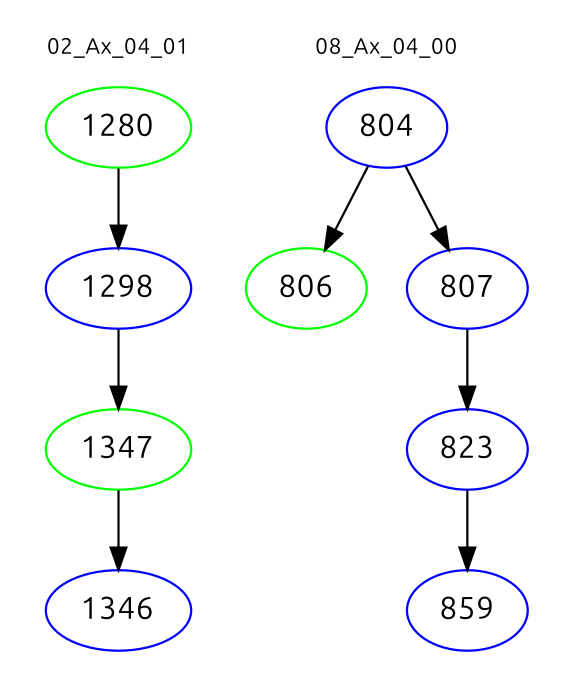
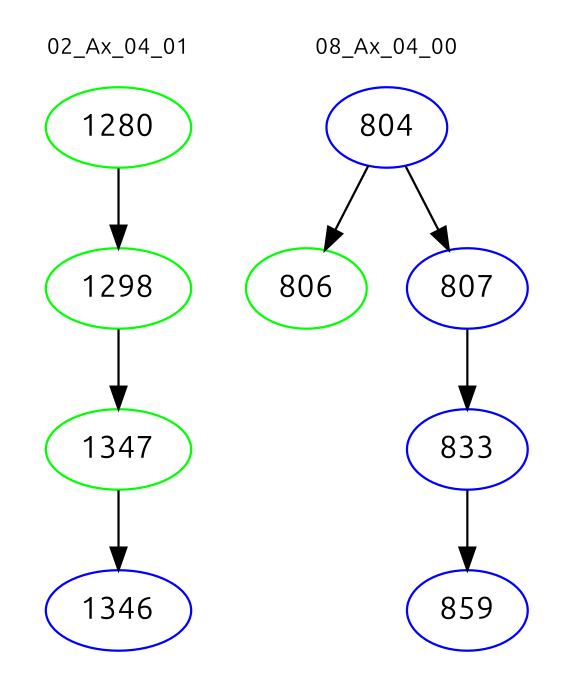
(119, 288) -> (119, 288)
(467, 449) -> (467, 449)
